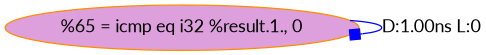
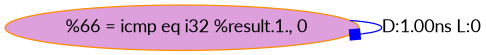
(182, 28) -> (182, 28)
